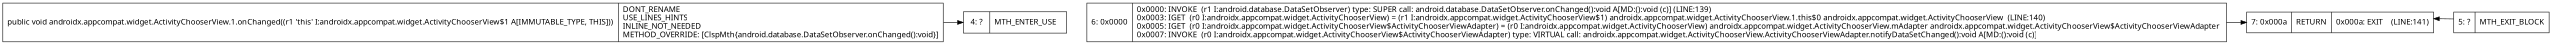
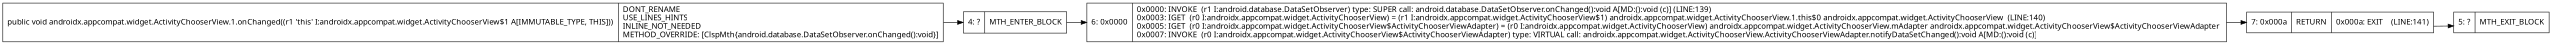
(2447, 19) -> (2441, 26)
(1025, 22) -> (1026, 22)
none -> (1074, 22)
